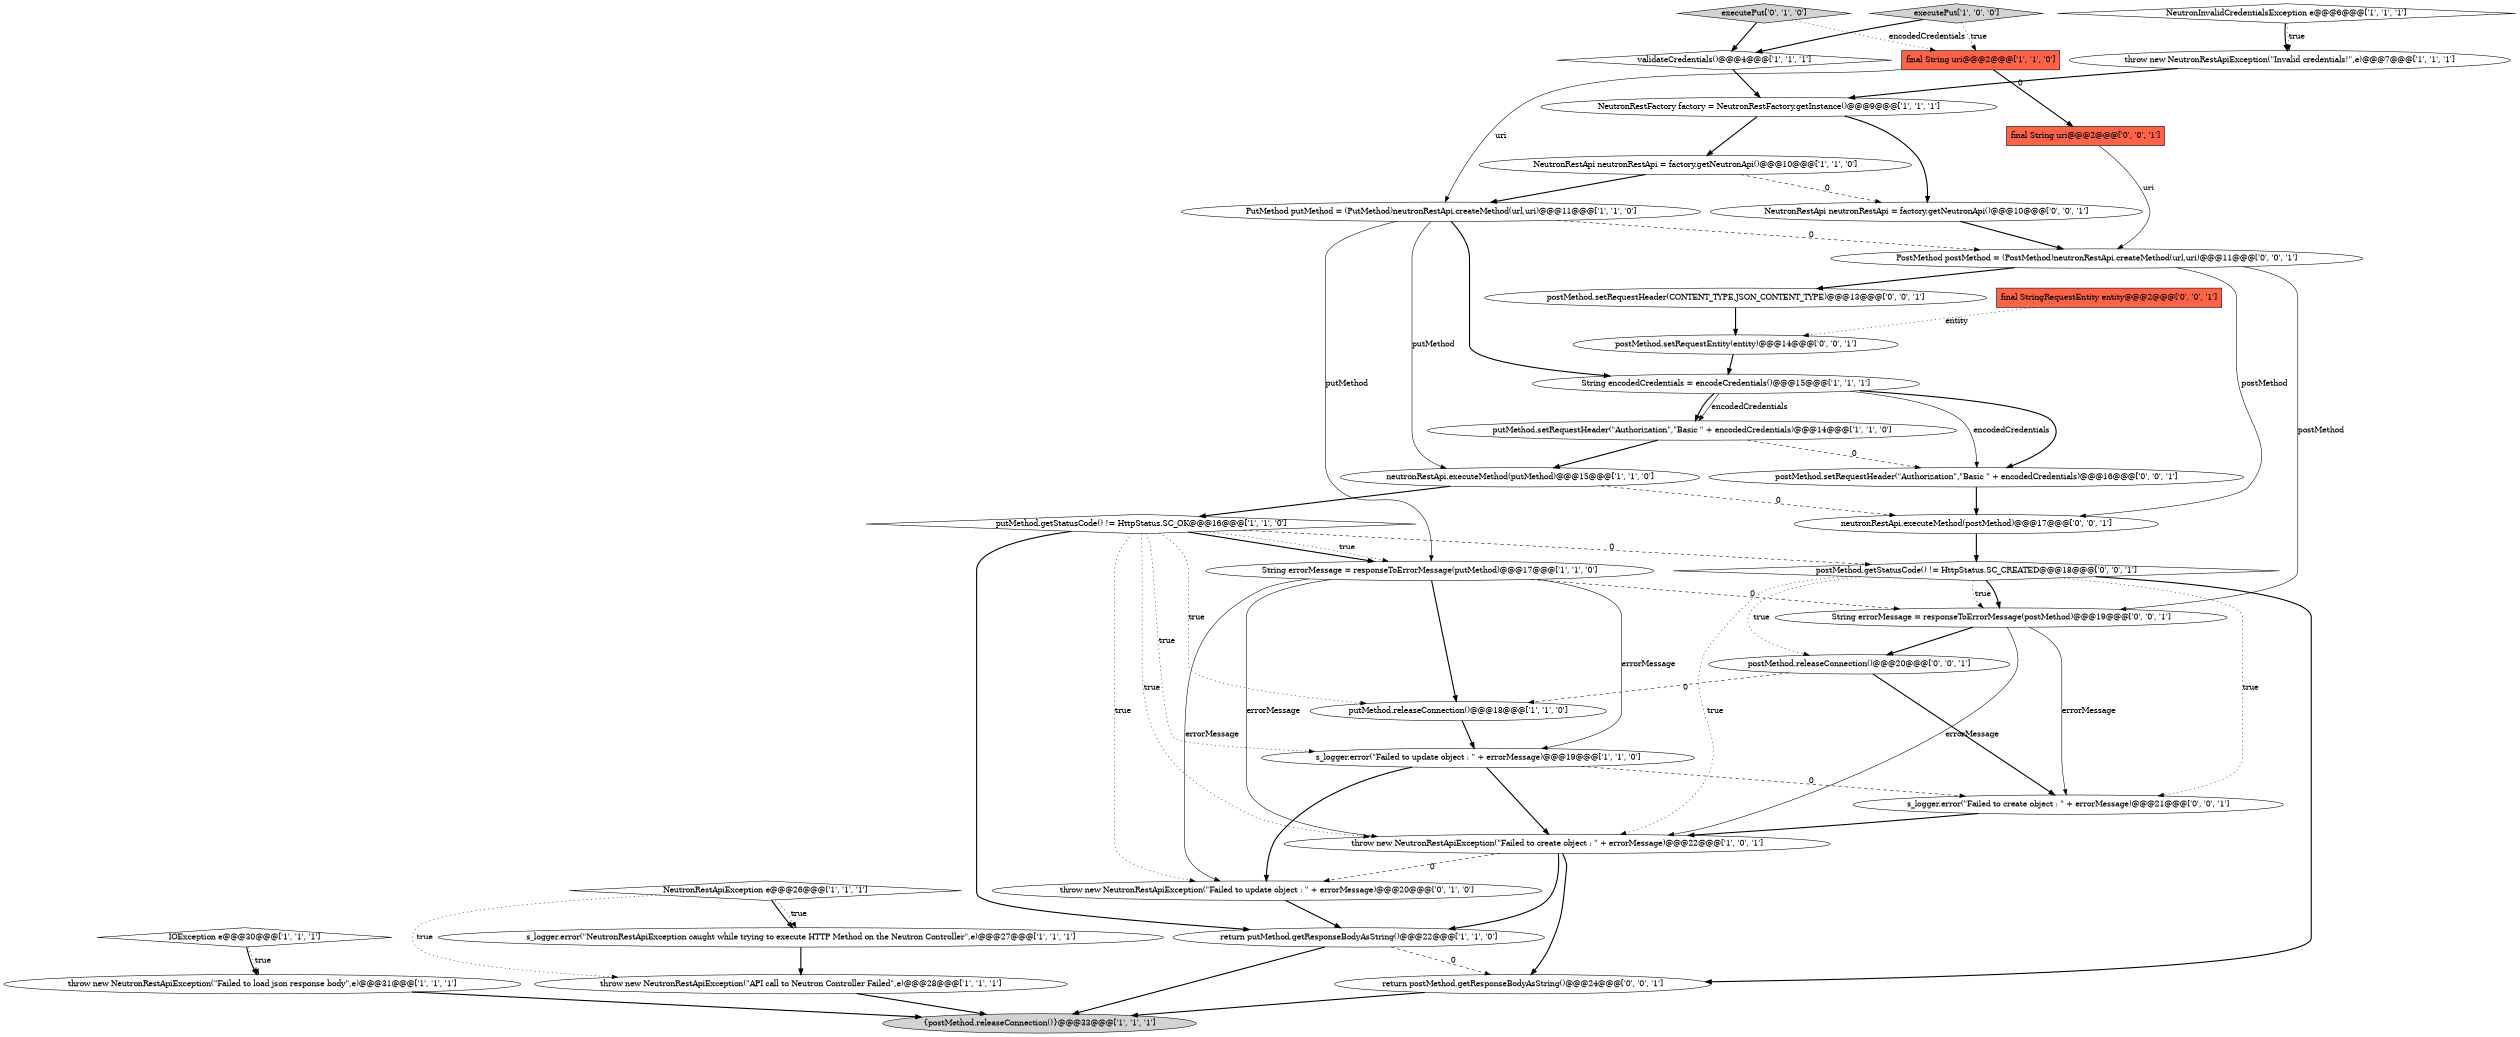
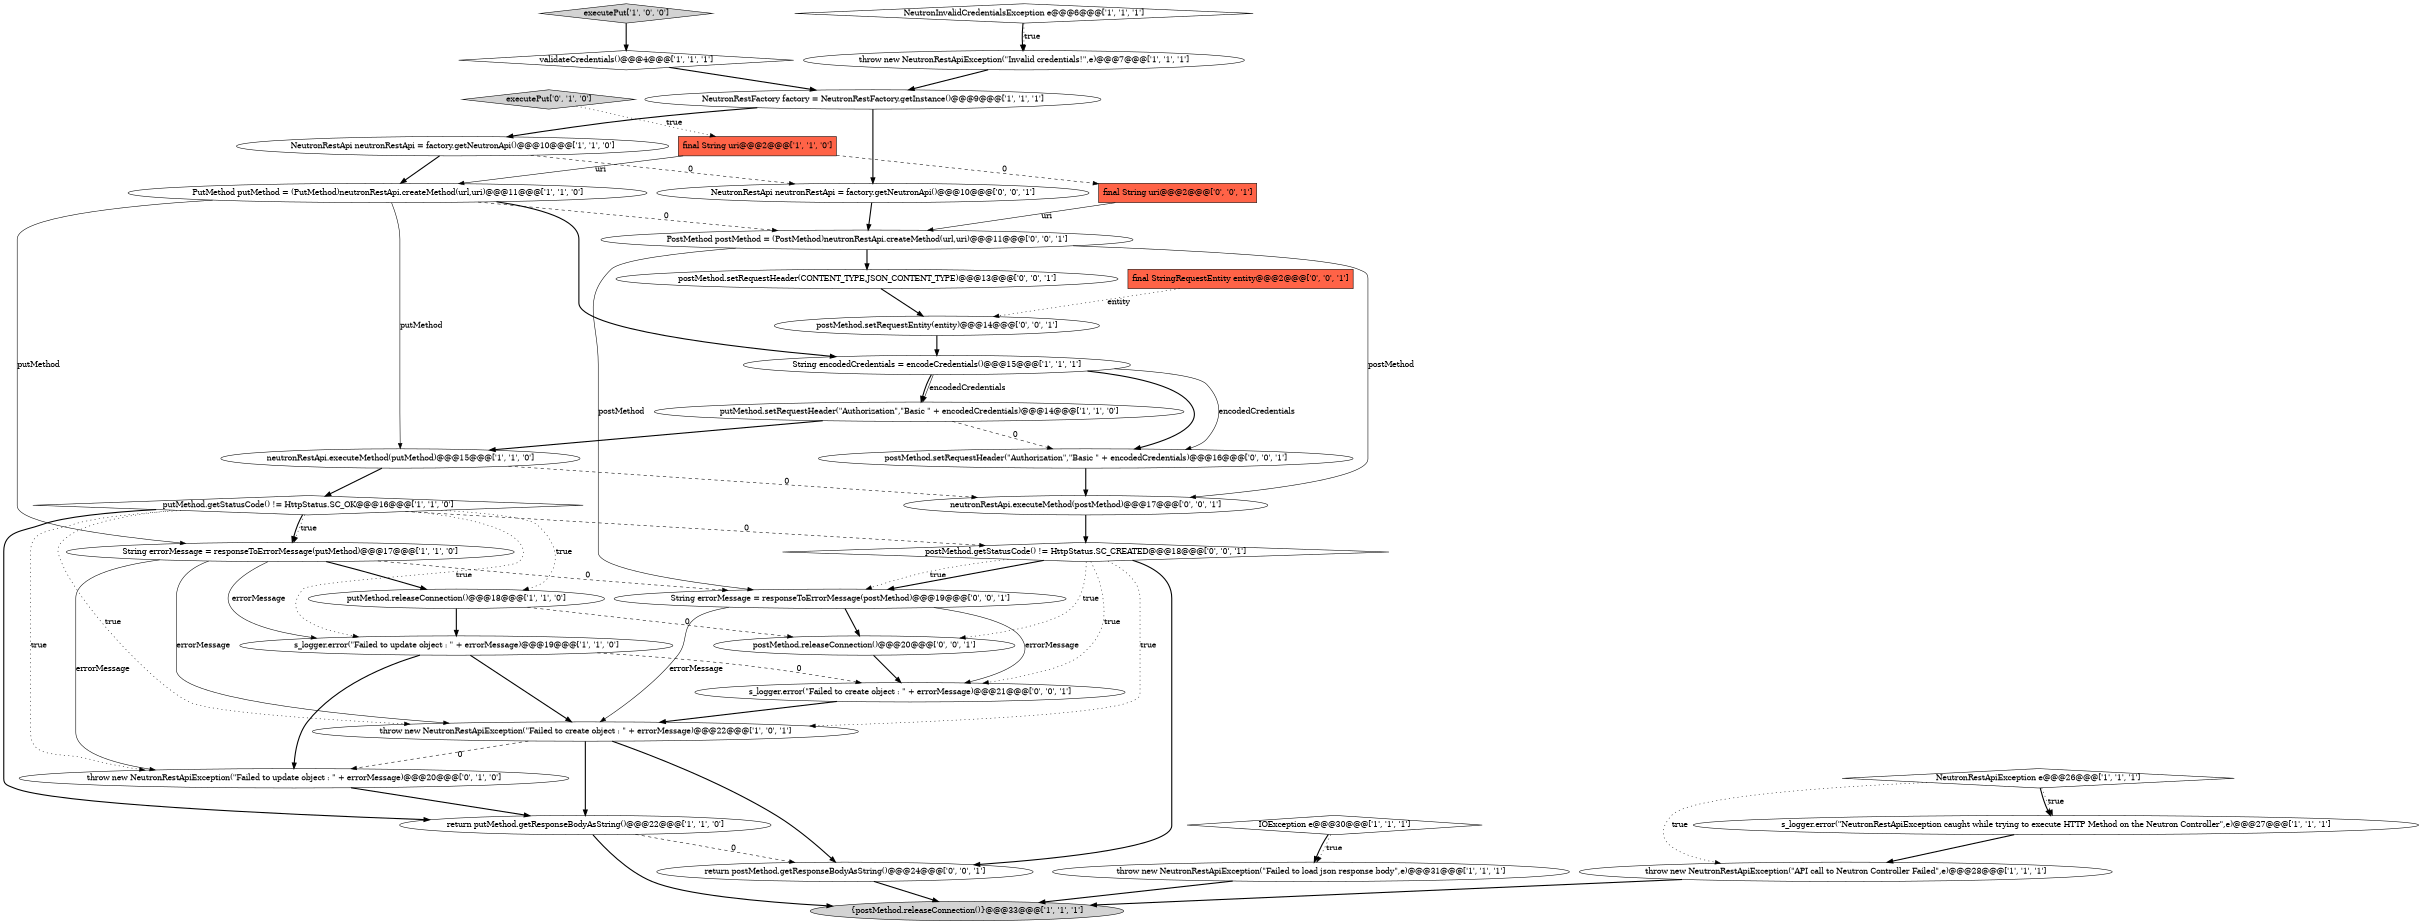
(1967, 34) -> none
(1746, 35) -> none
(1927, 37) -> (674, 123)
(2031, 96) -> (965, 169)
(1661, 687) -> (657, 622)
